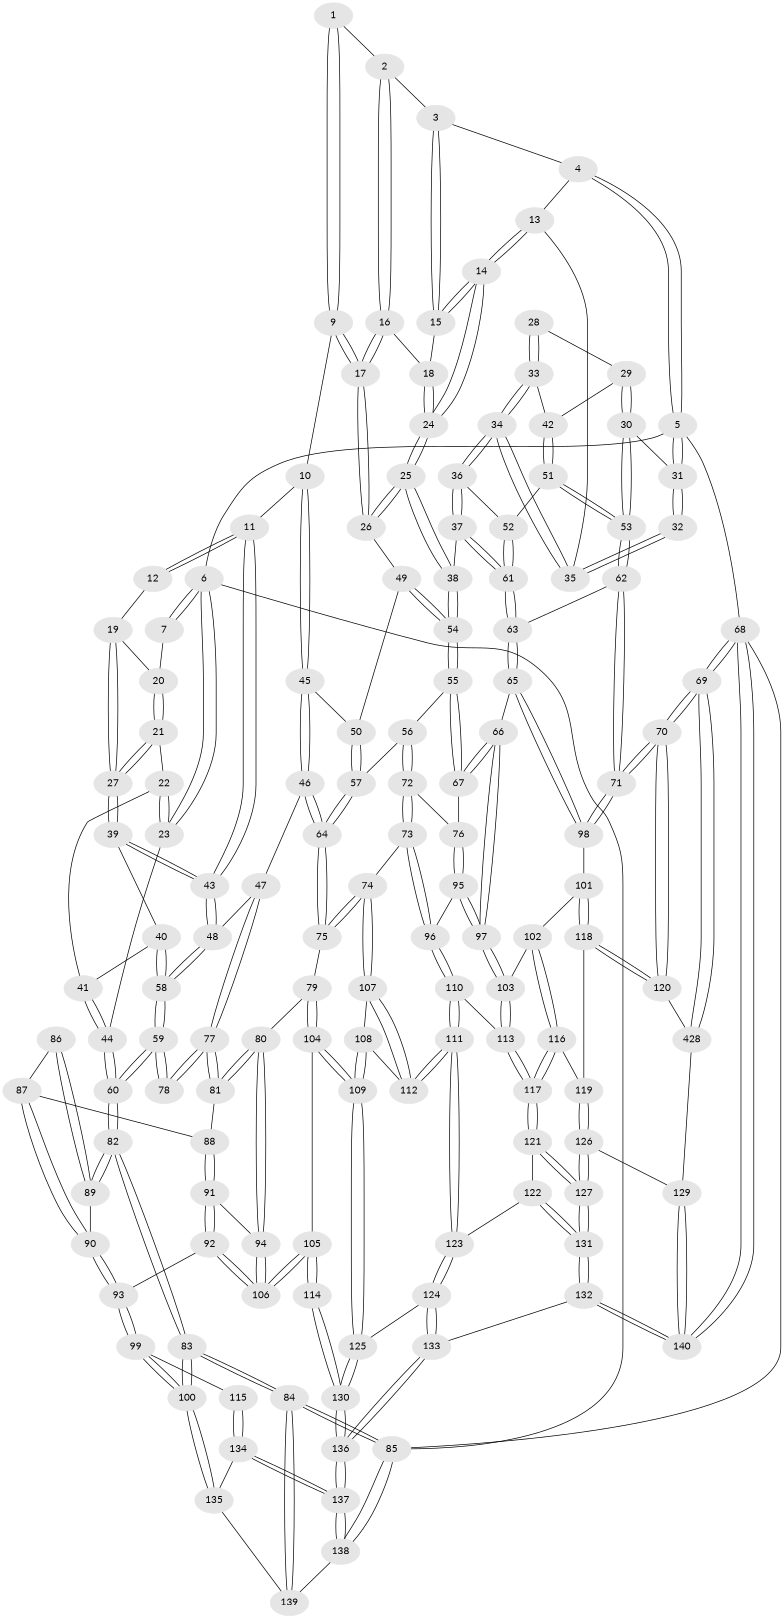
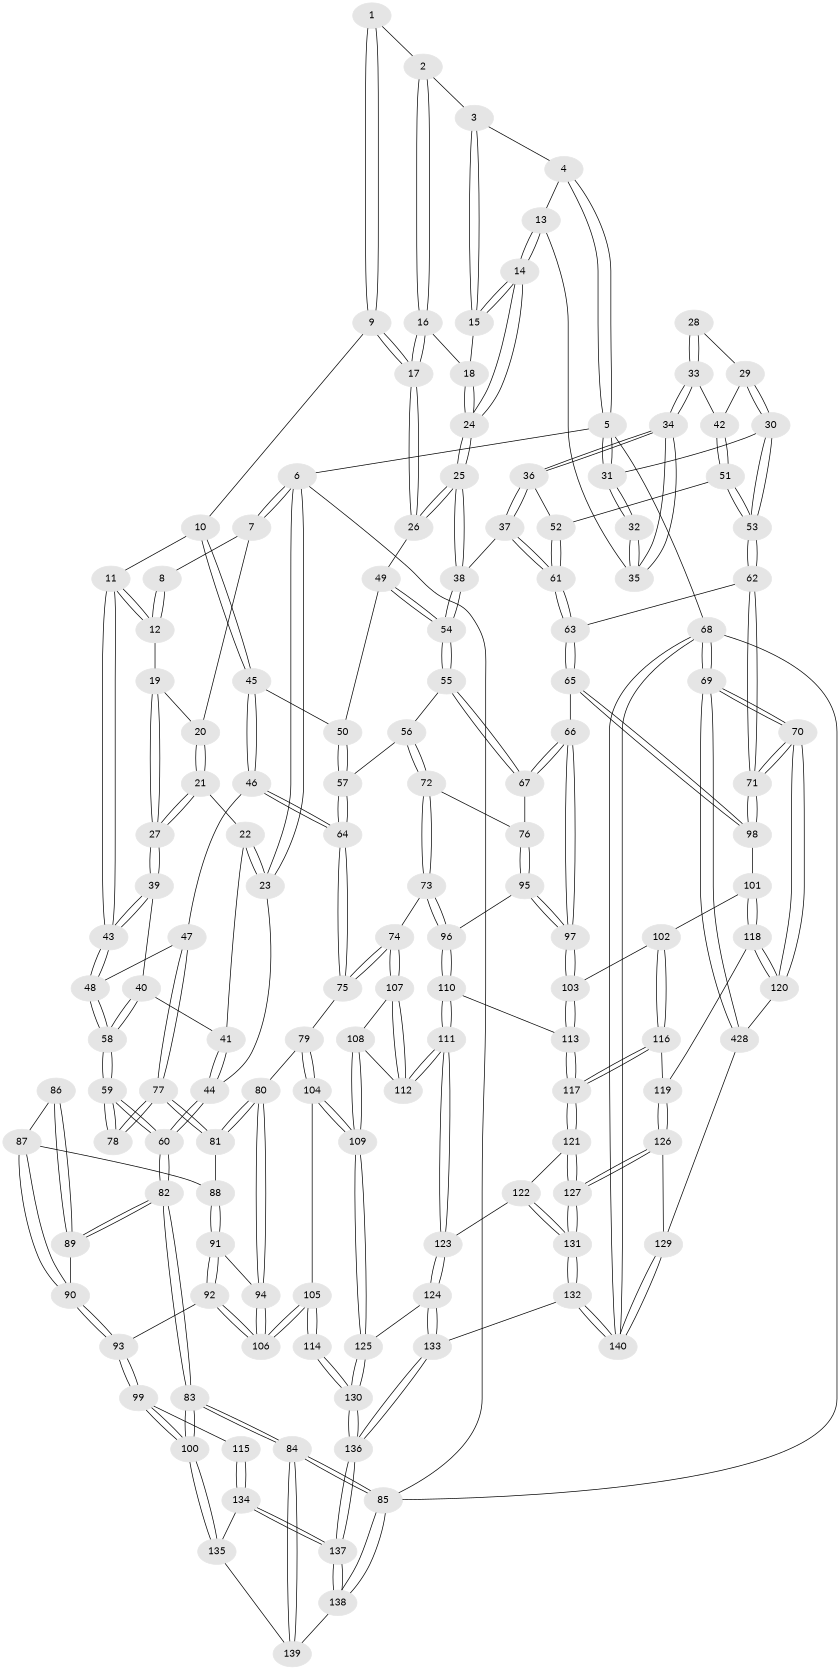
none -> (162, 579)
